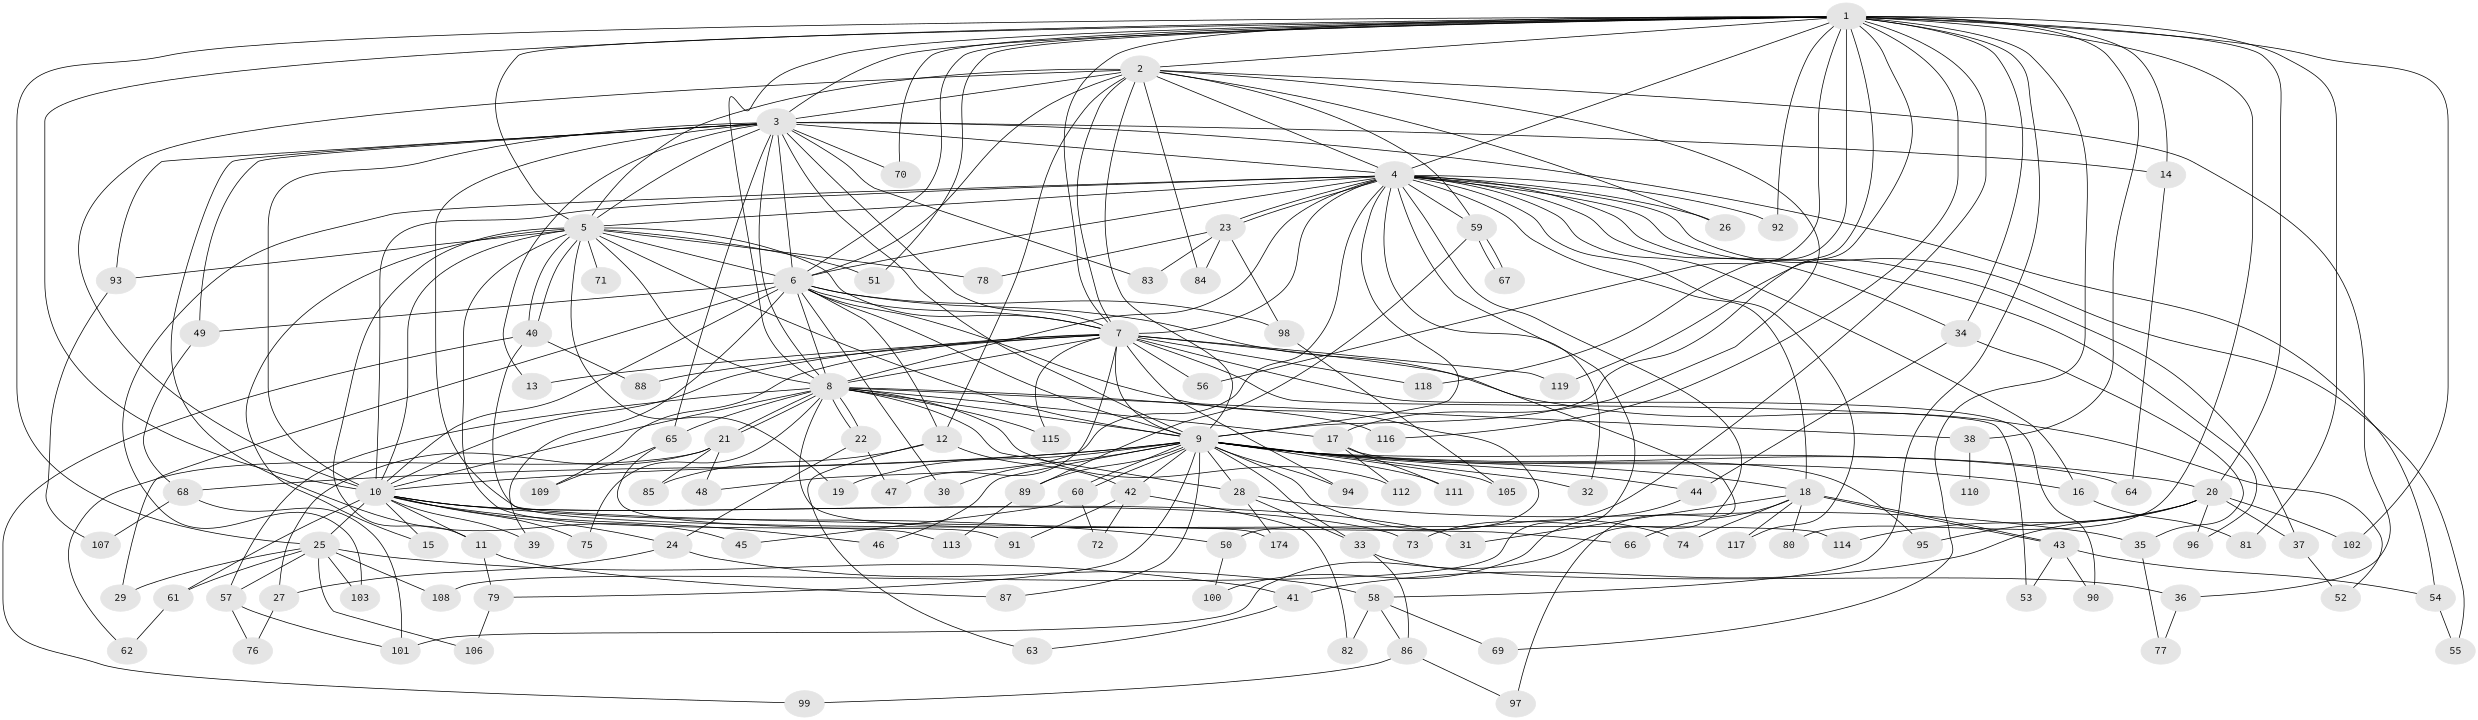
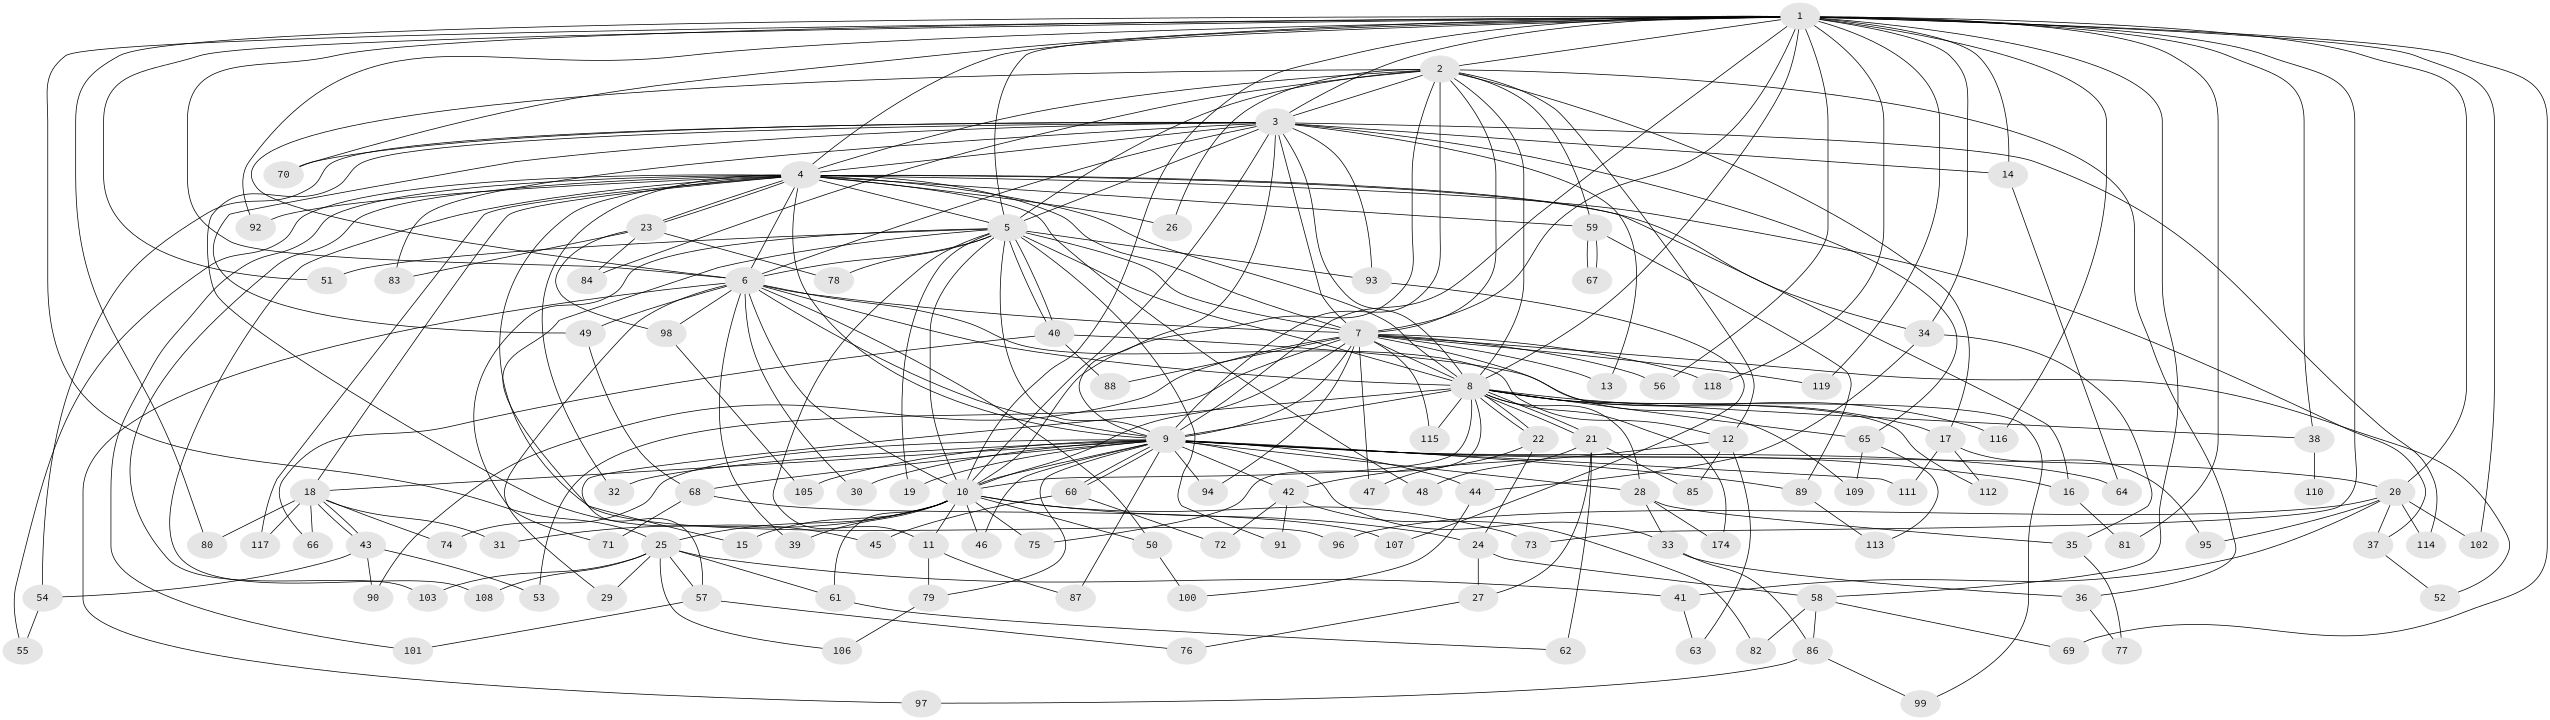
(699, 202) -> none
none -> (1524, 211)
(322, 509) -> (660, 514)
